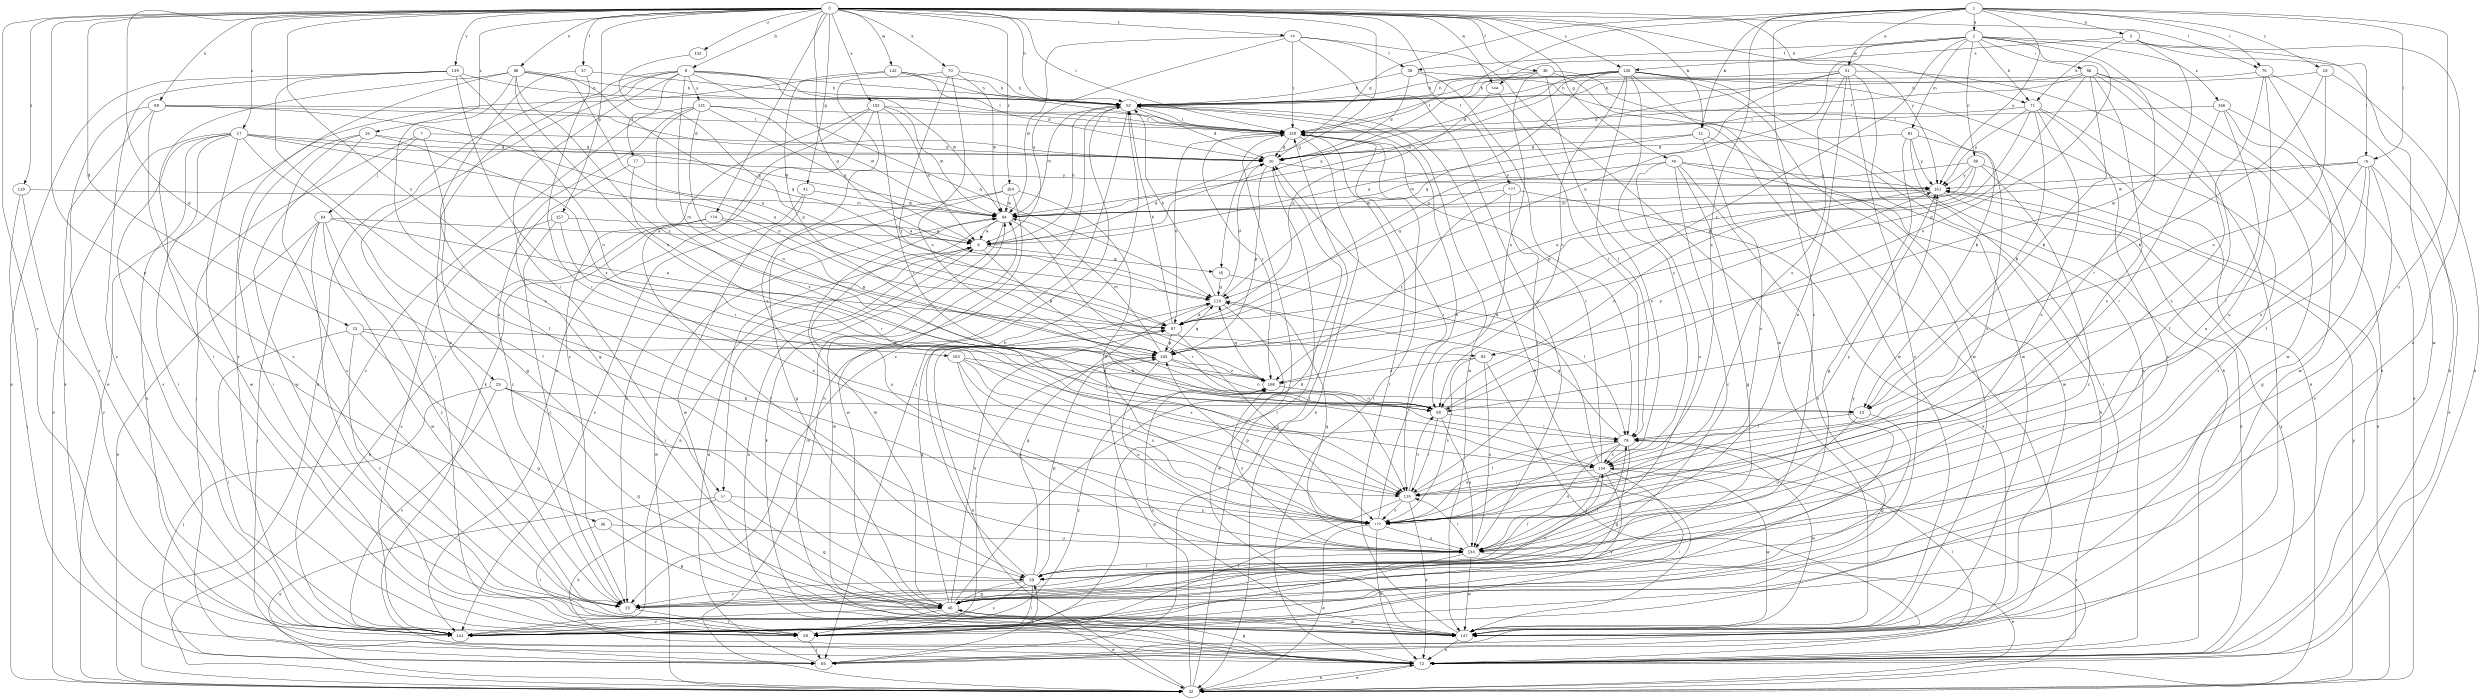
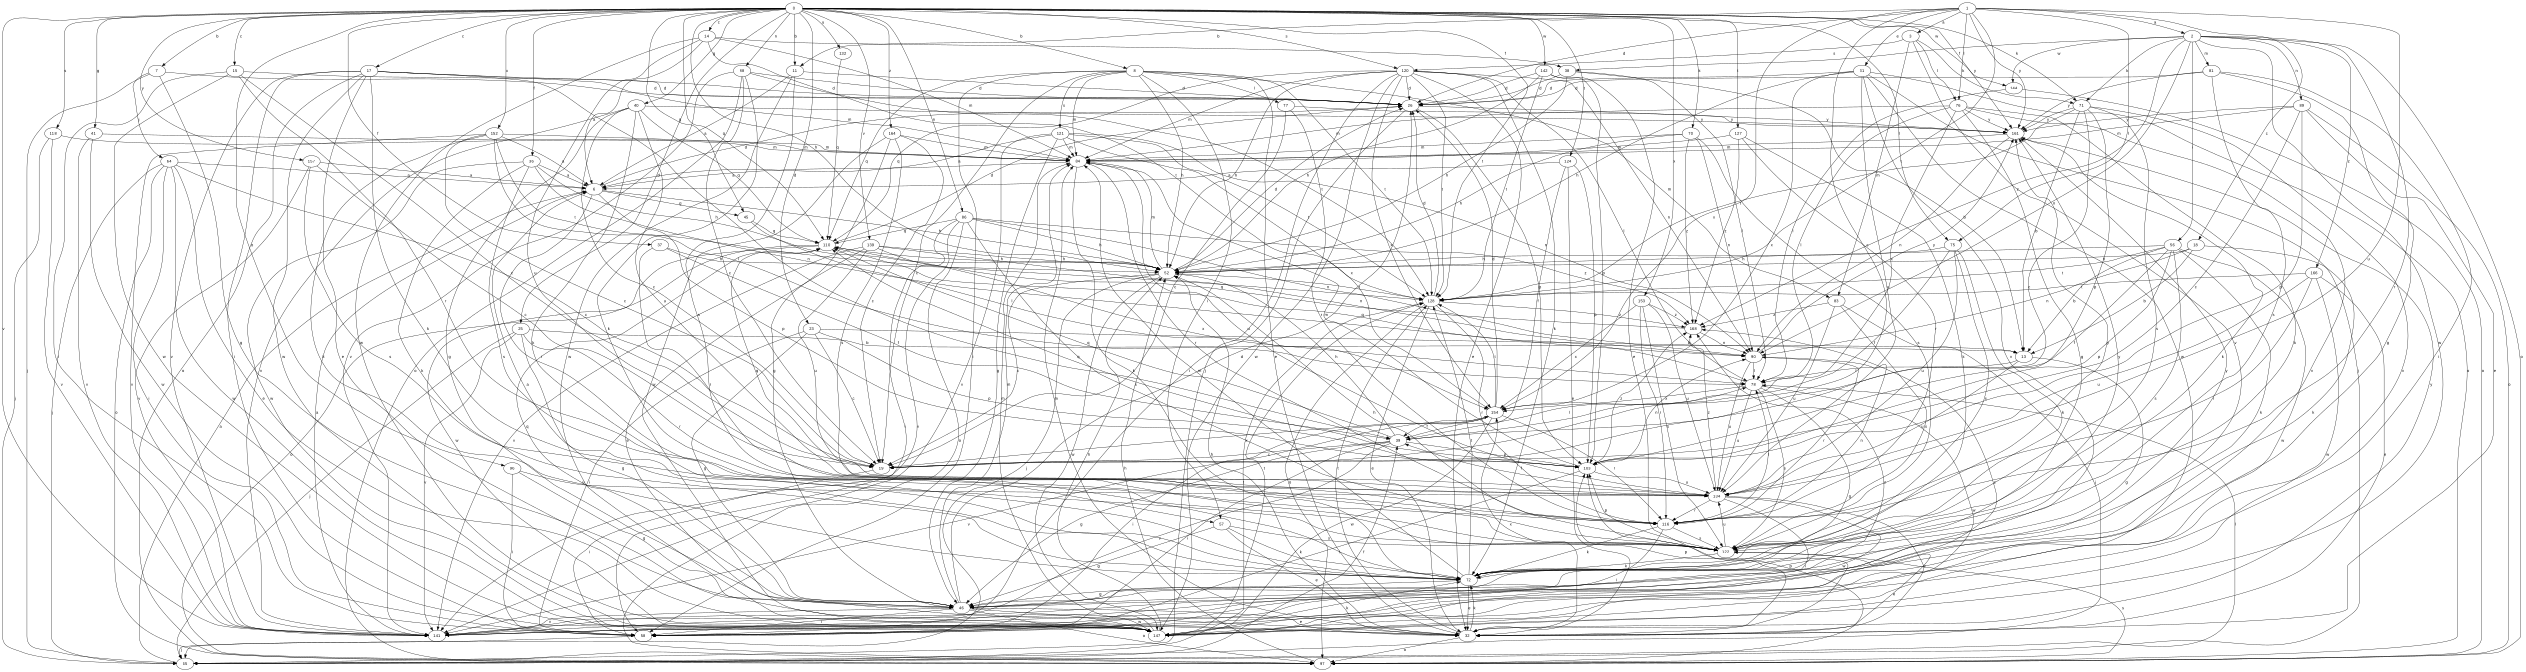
none -> (469, 12)
